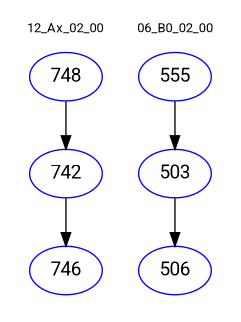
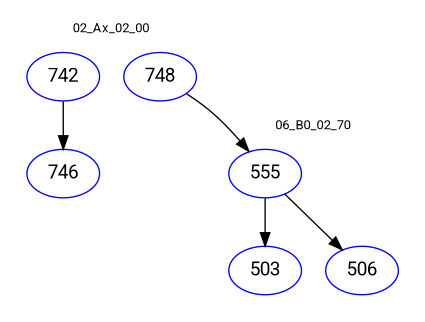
(66, 29) -> (112, 29)
(176, 29) -> (314, 126)
(66, 119) -> (227, 126)
(175, 215) -> (309, 217)
